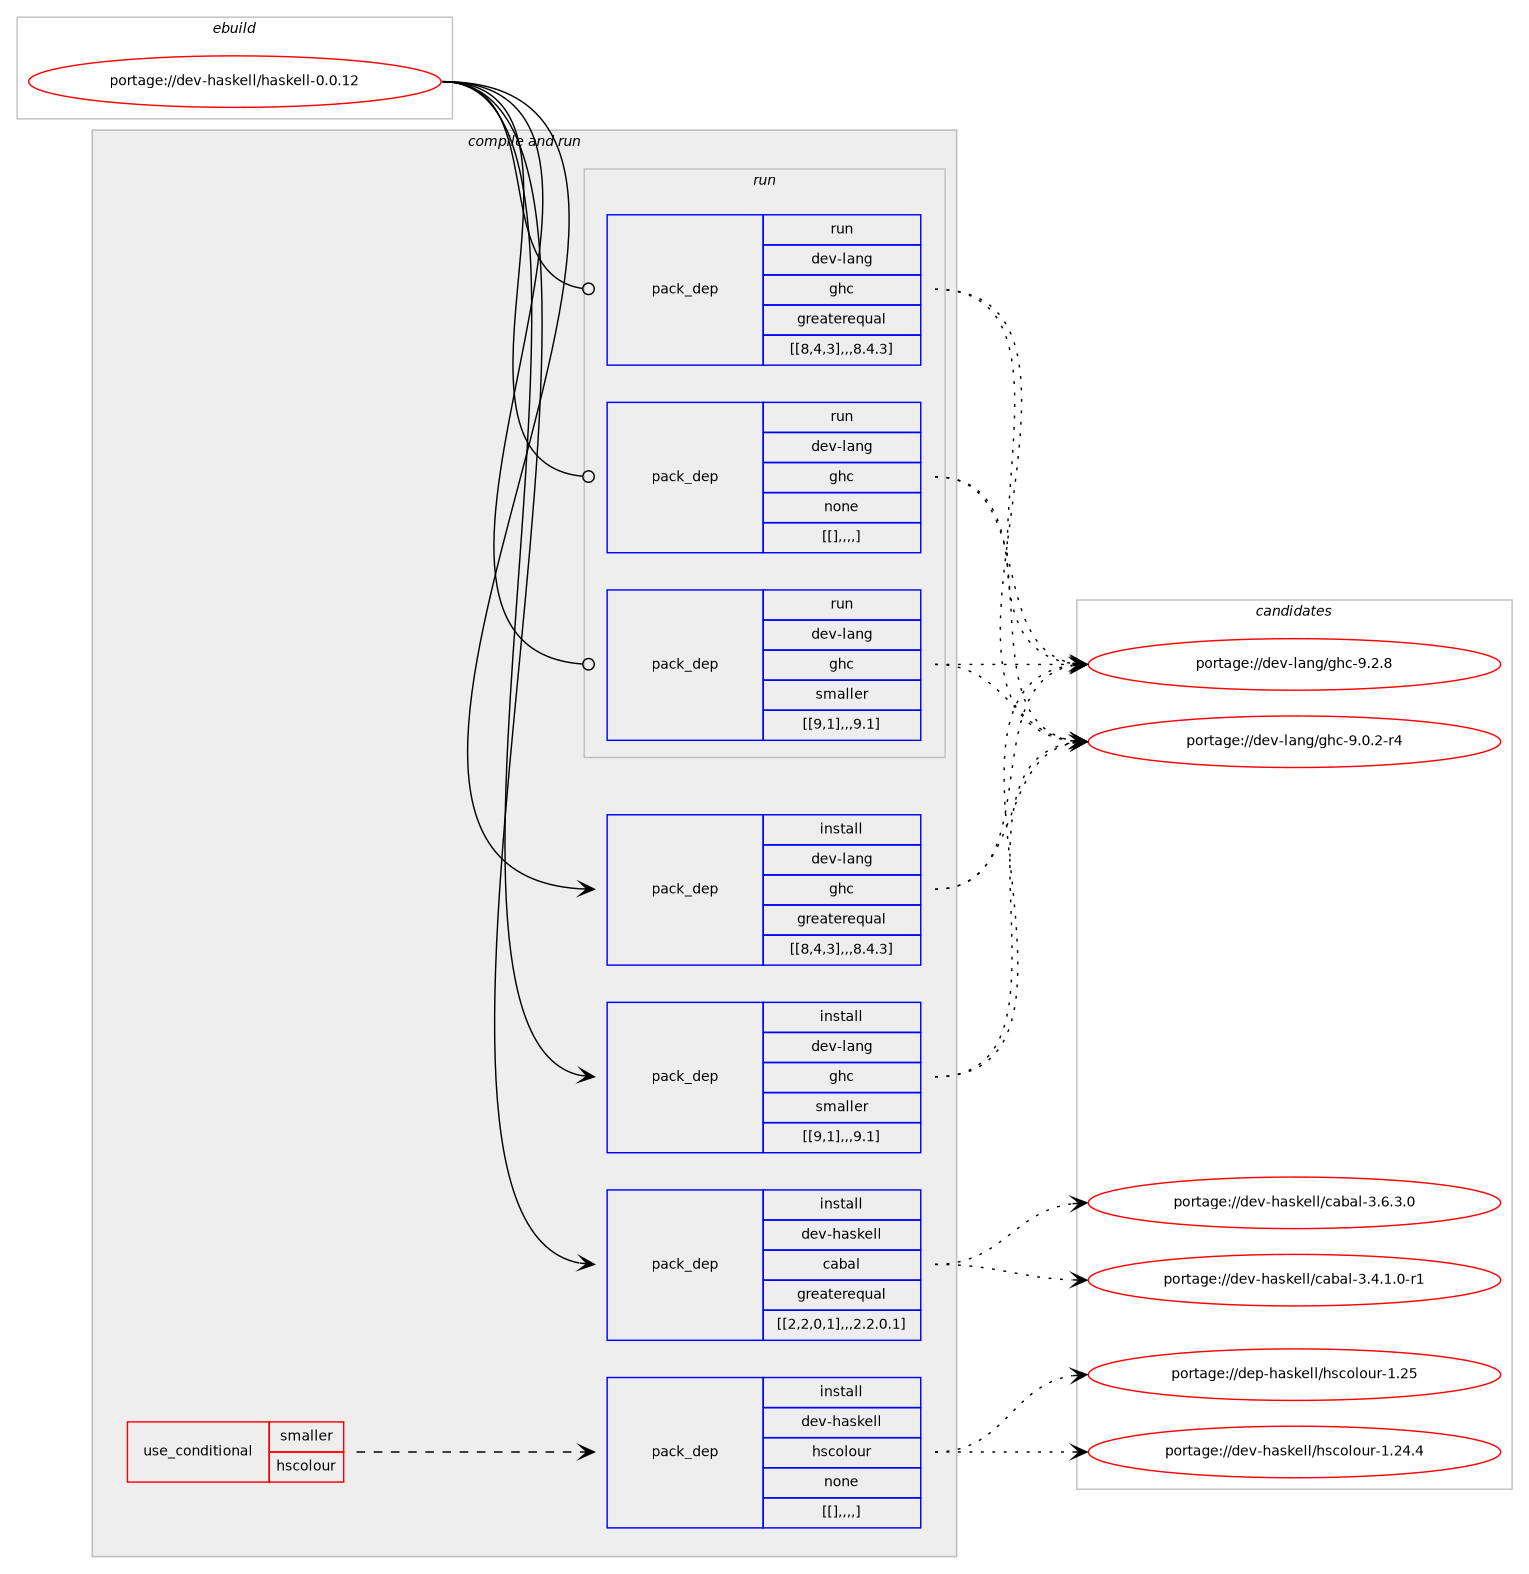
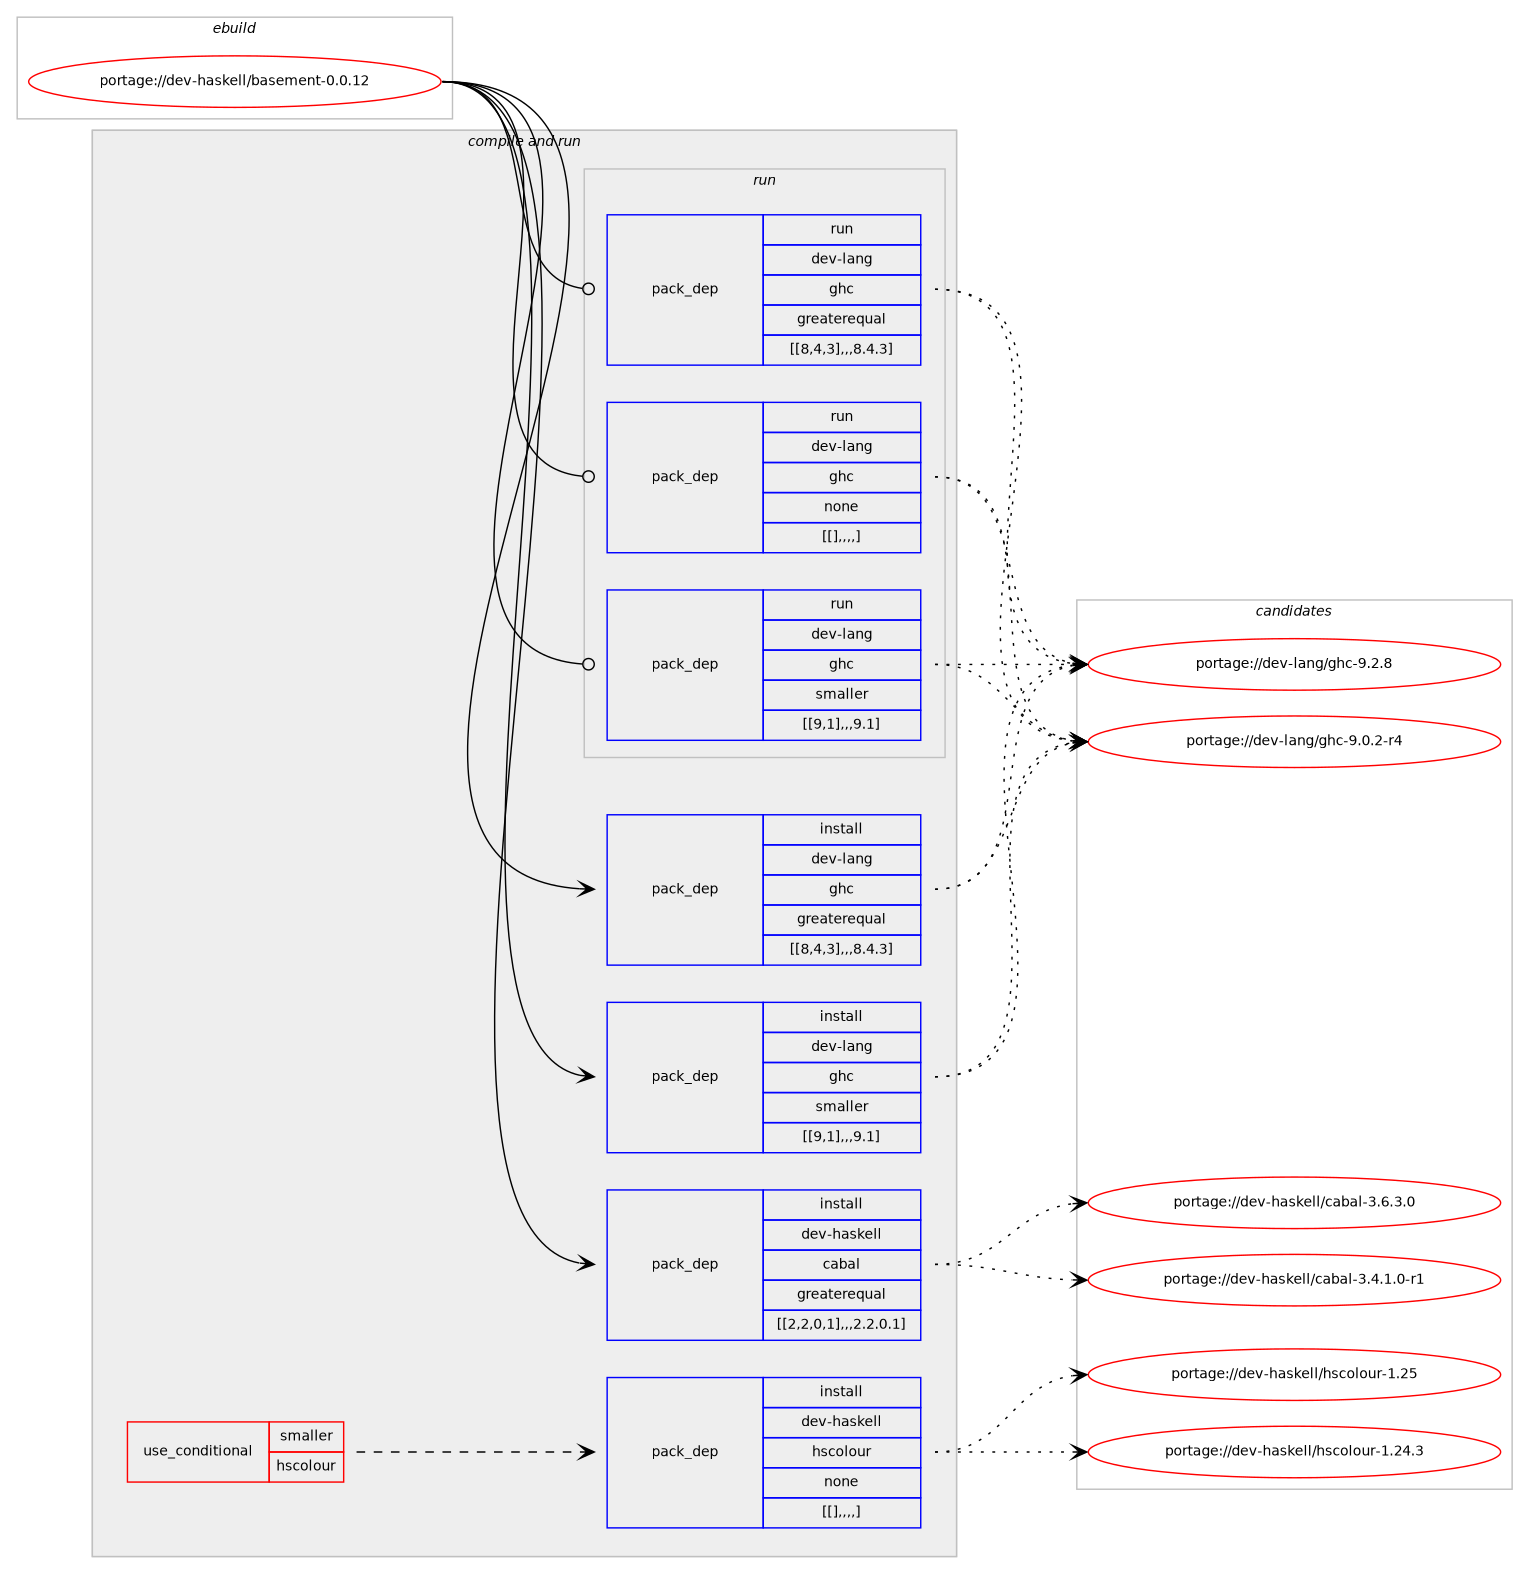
(235, 82) -> (235, 82)
(1294, 1375) -> (1294, 1375)
(1294, 1452) -> (1294, 1452)
